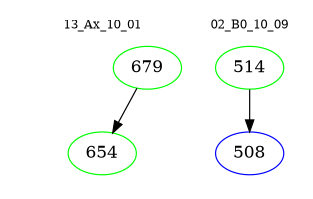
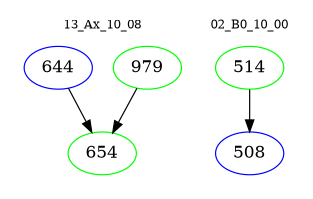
(103, 26) -> (103, 26)
(250, 26) -> (250, 26)
none -> (58, 68)
(147, 68) -> (147, 68)
